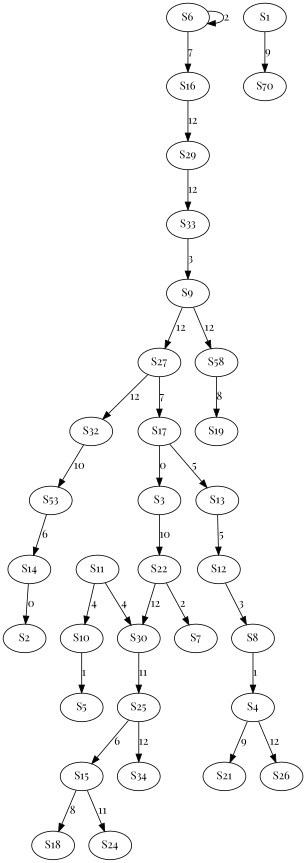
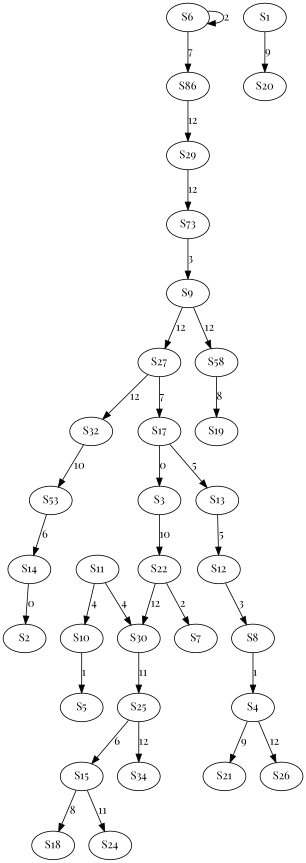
(188, 86) -> (188, 86)
(265, 86) -> (265, 86)
(188, 224) -> (188, 224)
